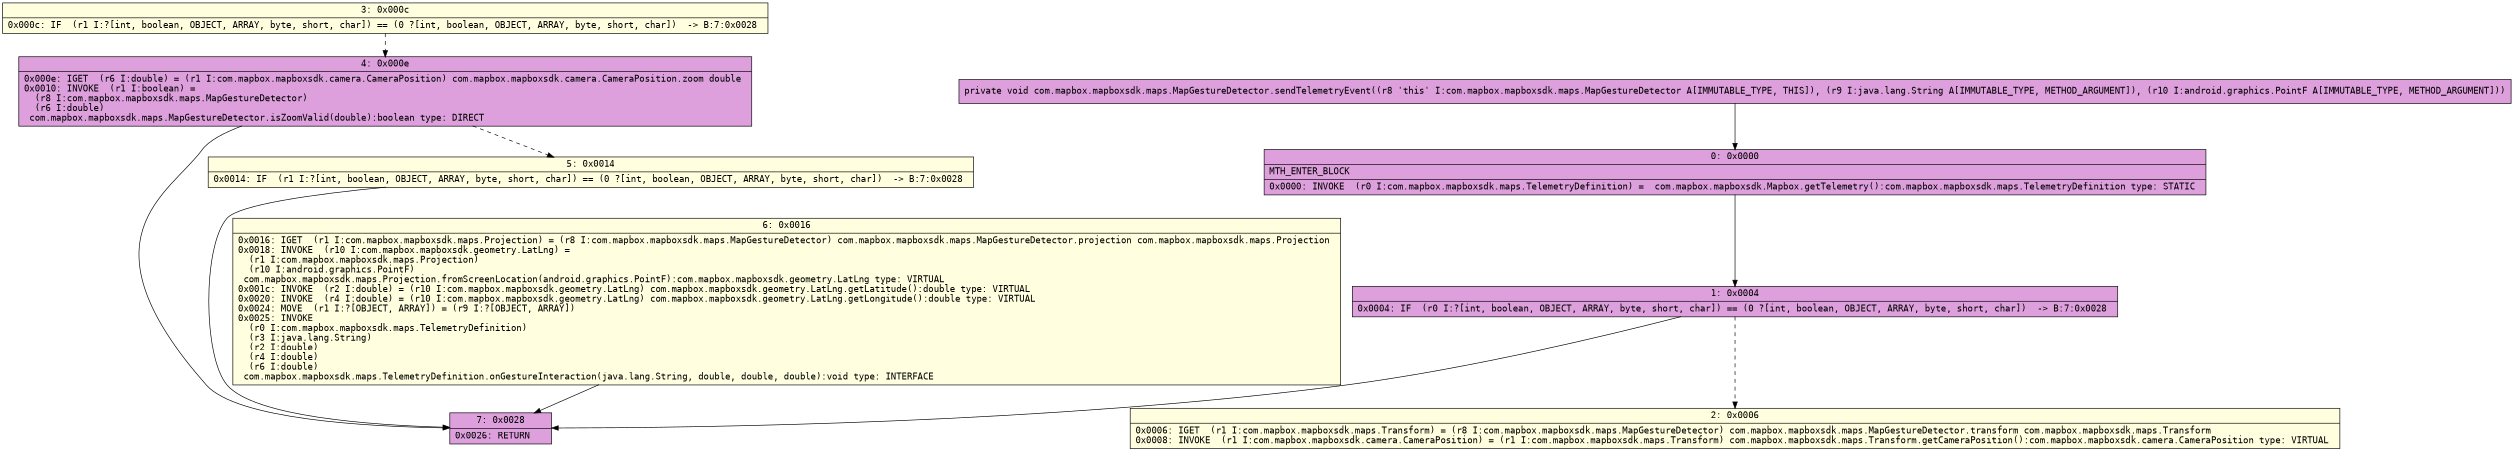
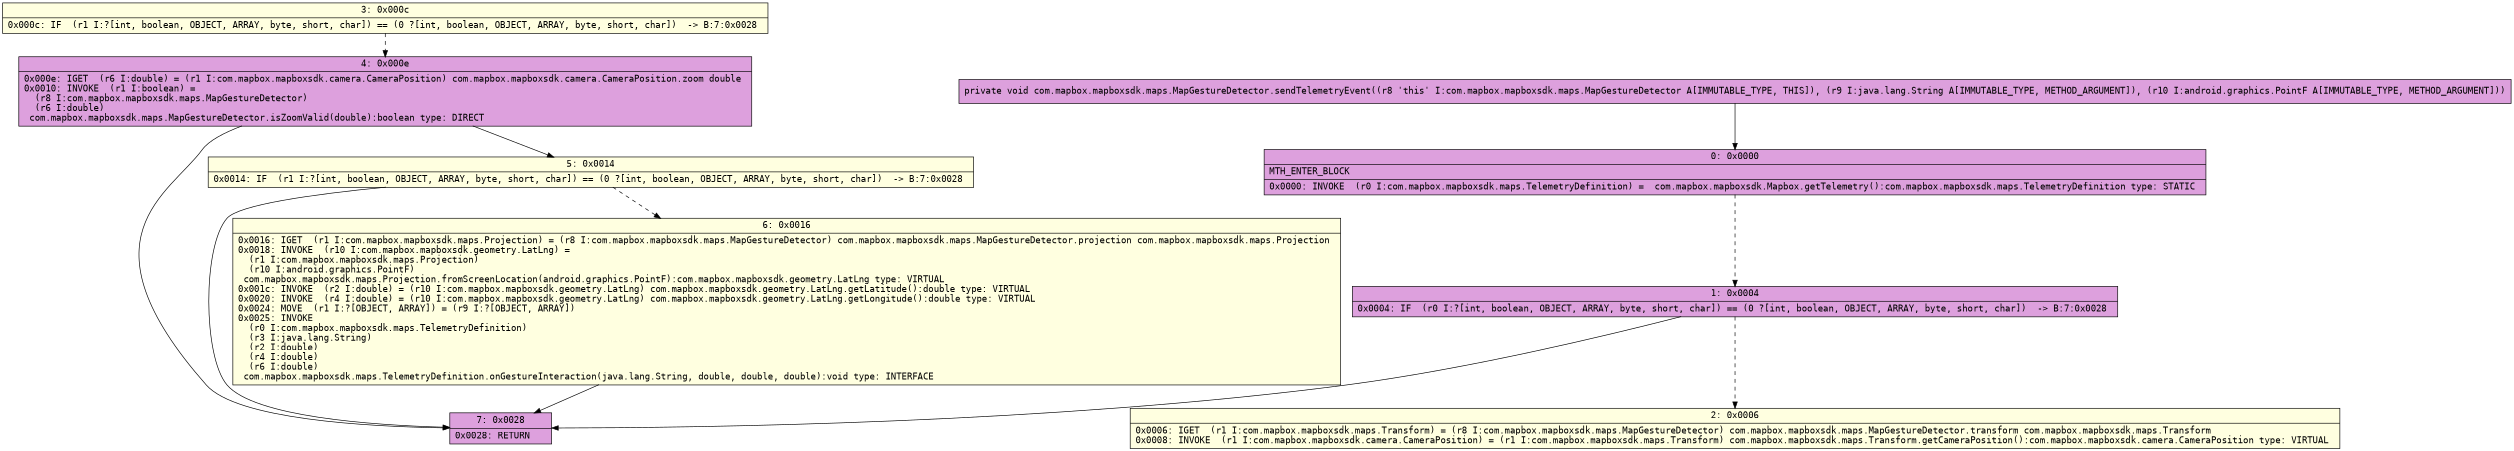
(510, 140) -> (510, 140)
none -> (634, 201)
(1735, 237) -> (1735, 237)
(501, 436) -> (501, 436)
